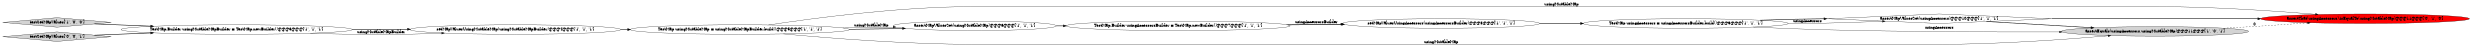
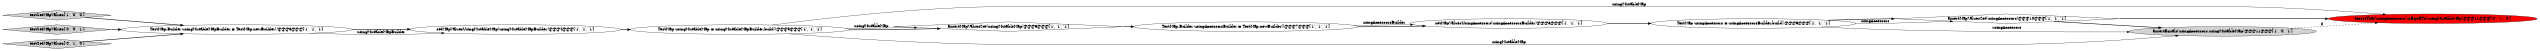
(975, 26) -> (1009, 27)
none -> (57, 44)
